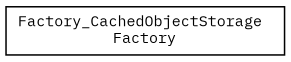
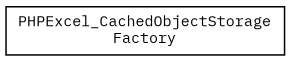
(145, 31) -> (145, 31)
